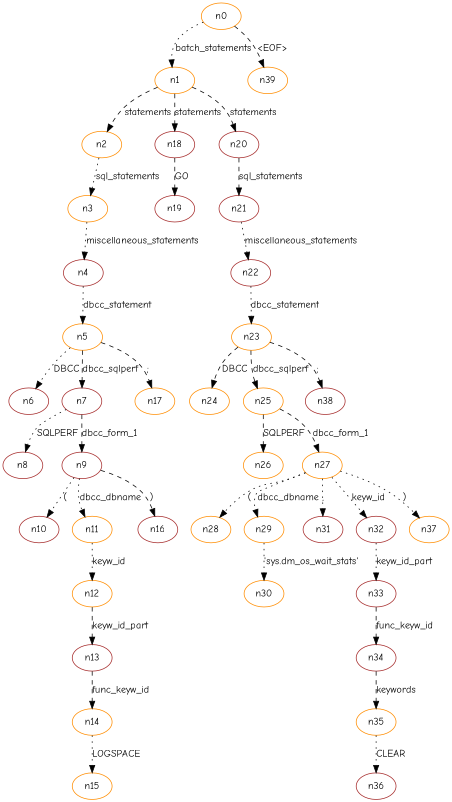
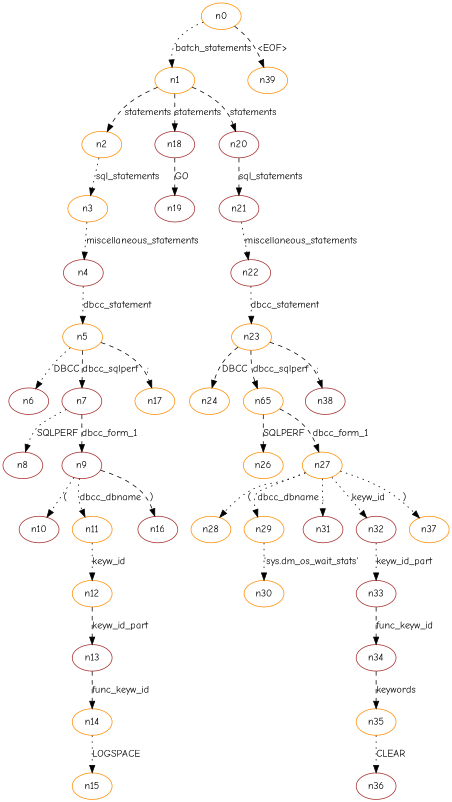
(263, 401) -> (263, 401)
